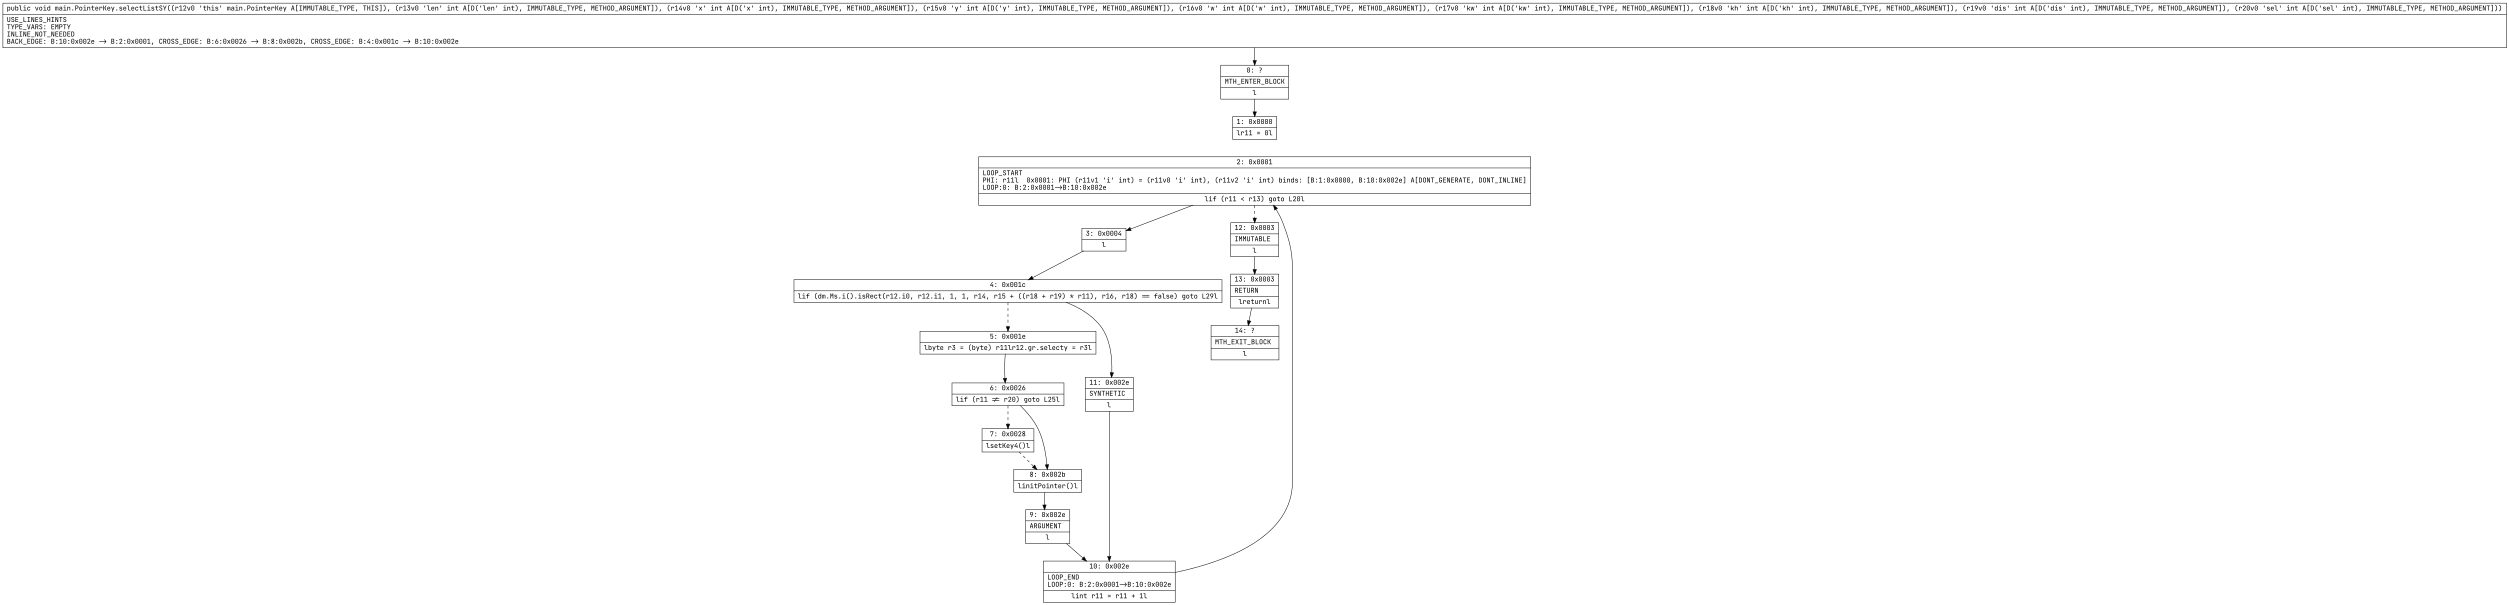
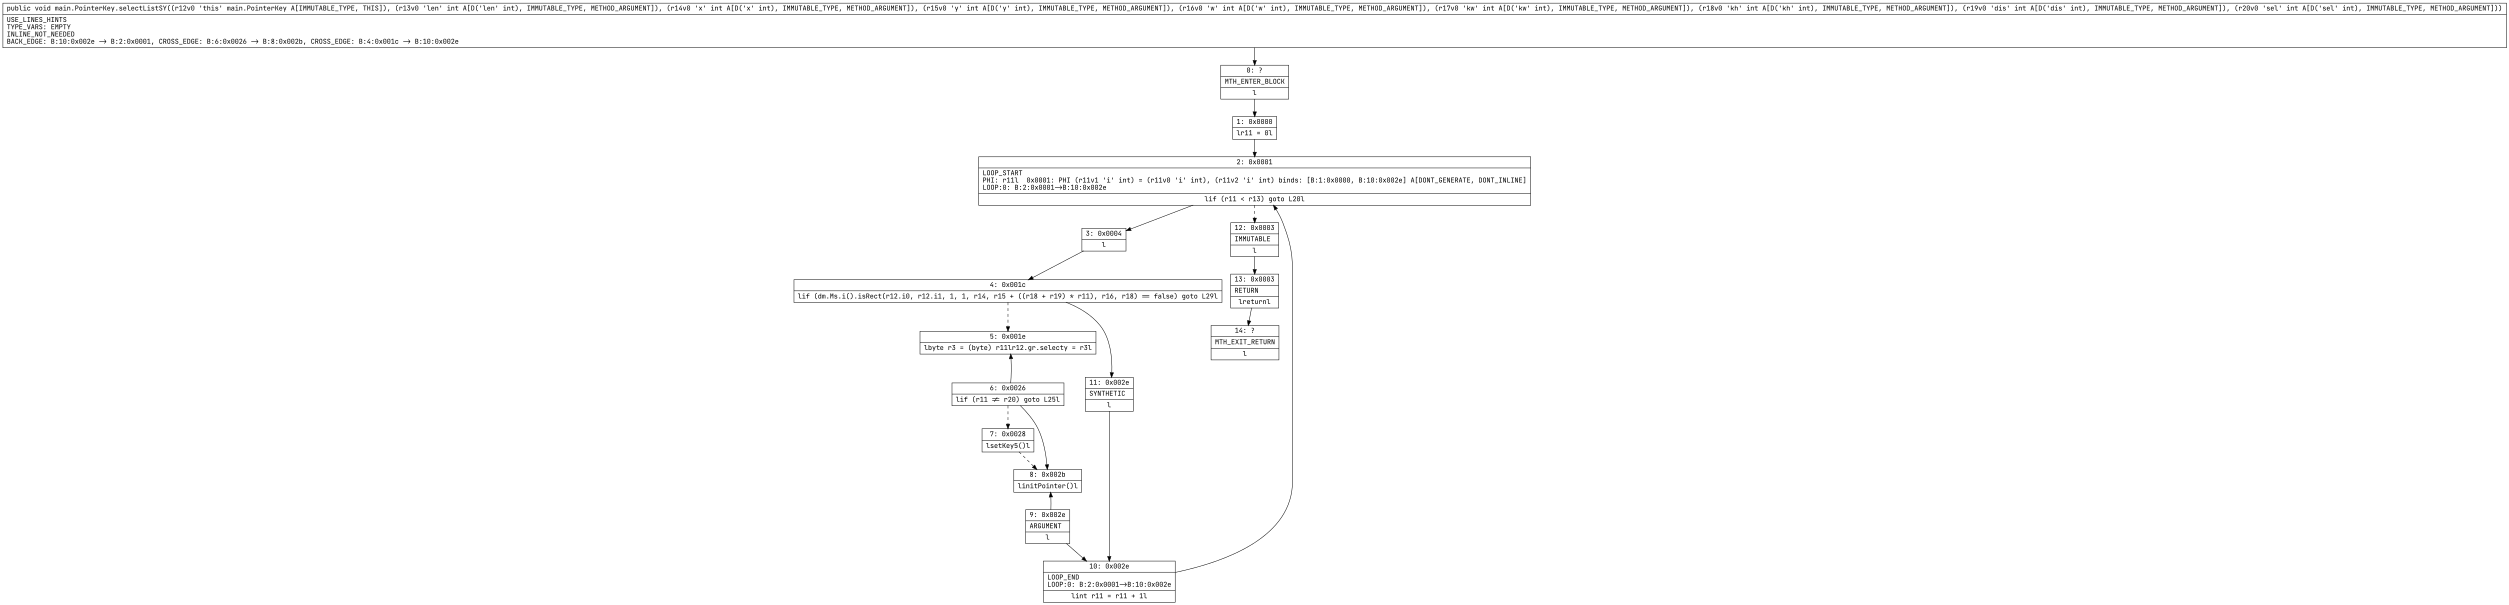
none -> (1255, 146)
(1243, 342) -> (1245, 342)
(1005, 366) -> (1011, 371)
(1008, 446) -> (1008, 446)
(1045, 499) -> (1051, 503)
